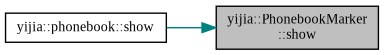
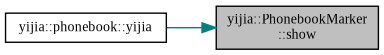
(86, 28) -> (86, 28)
